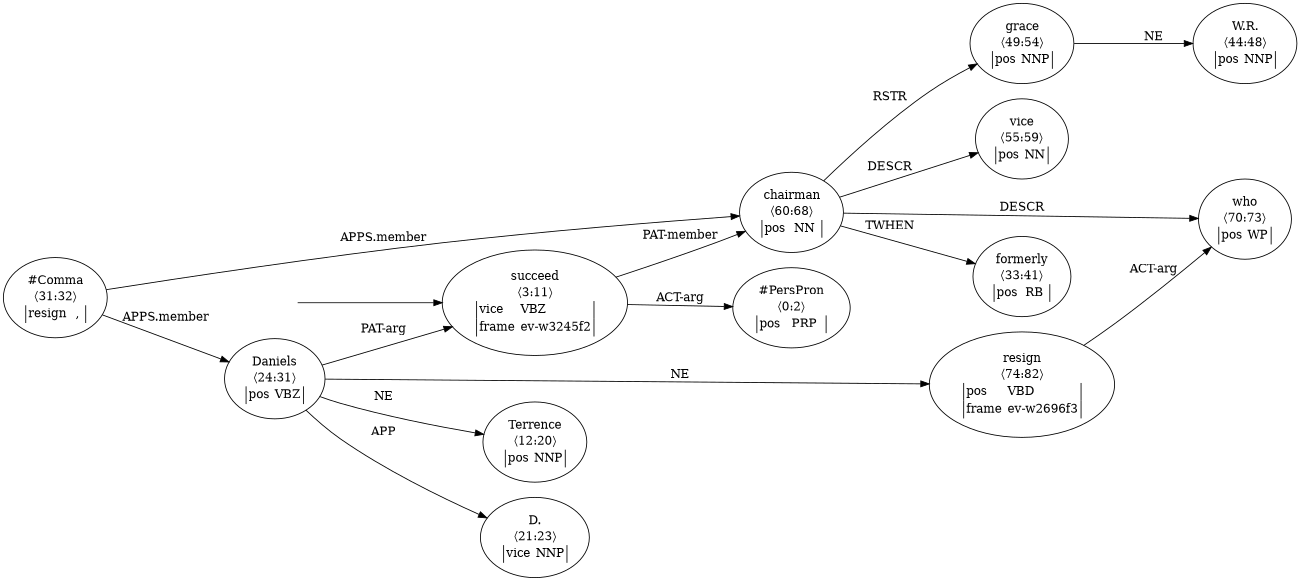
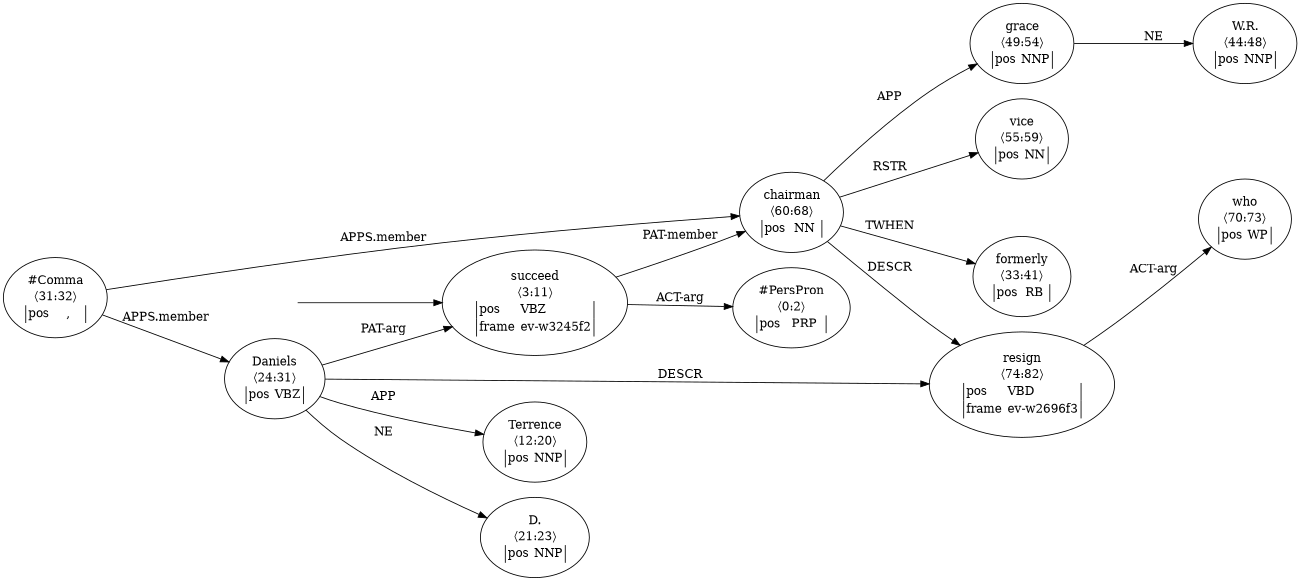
(890, 97) -> (890, 97)
(890, 167) -> (890, 167)
(1017, 216) -> (889, 292)
(491, 309) -> (490, 309)
(48, 314) -> (39, 314)
(680, 375) -> (680, 375)
(384, 397) -> (384, 397)
(384, 432) -> (384, 432)
(518, 554) -> (518, 554)
